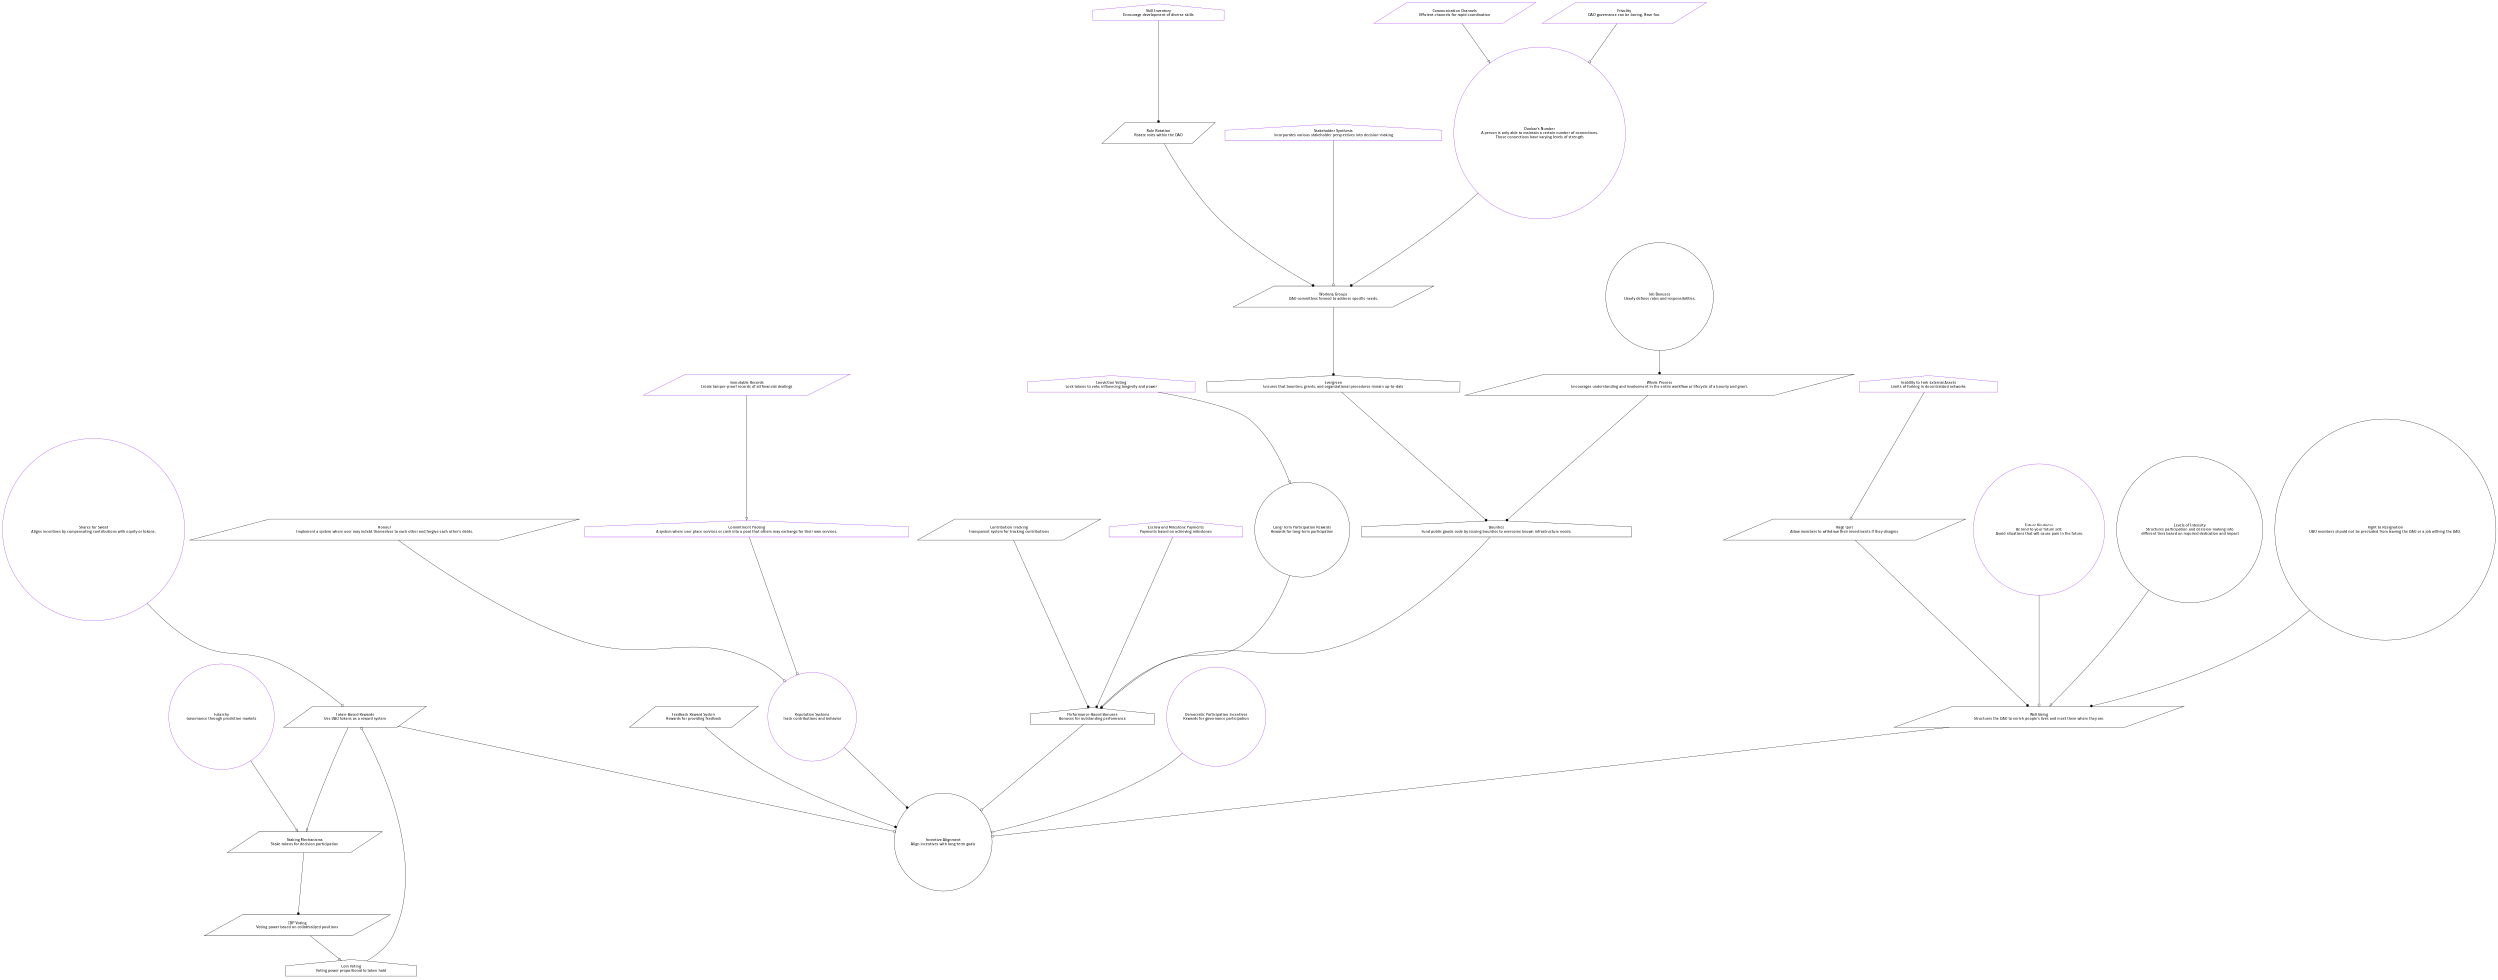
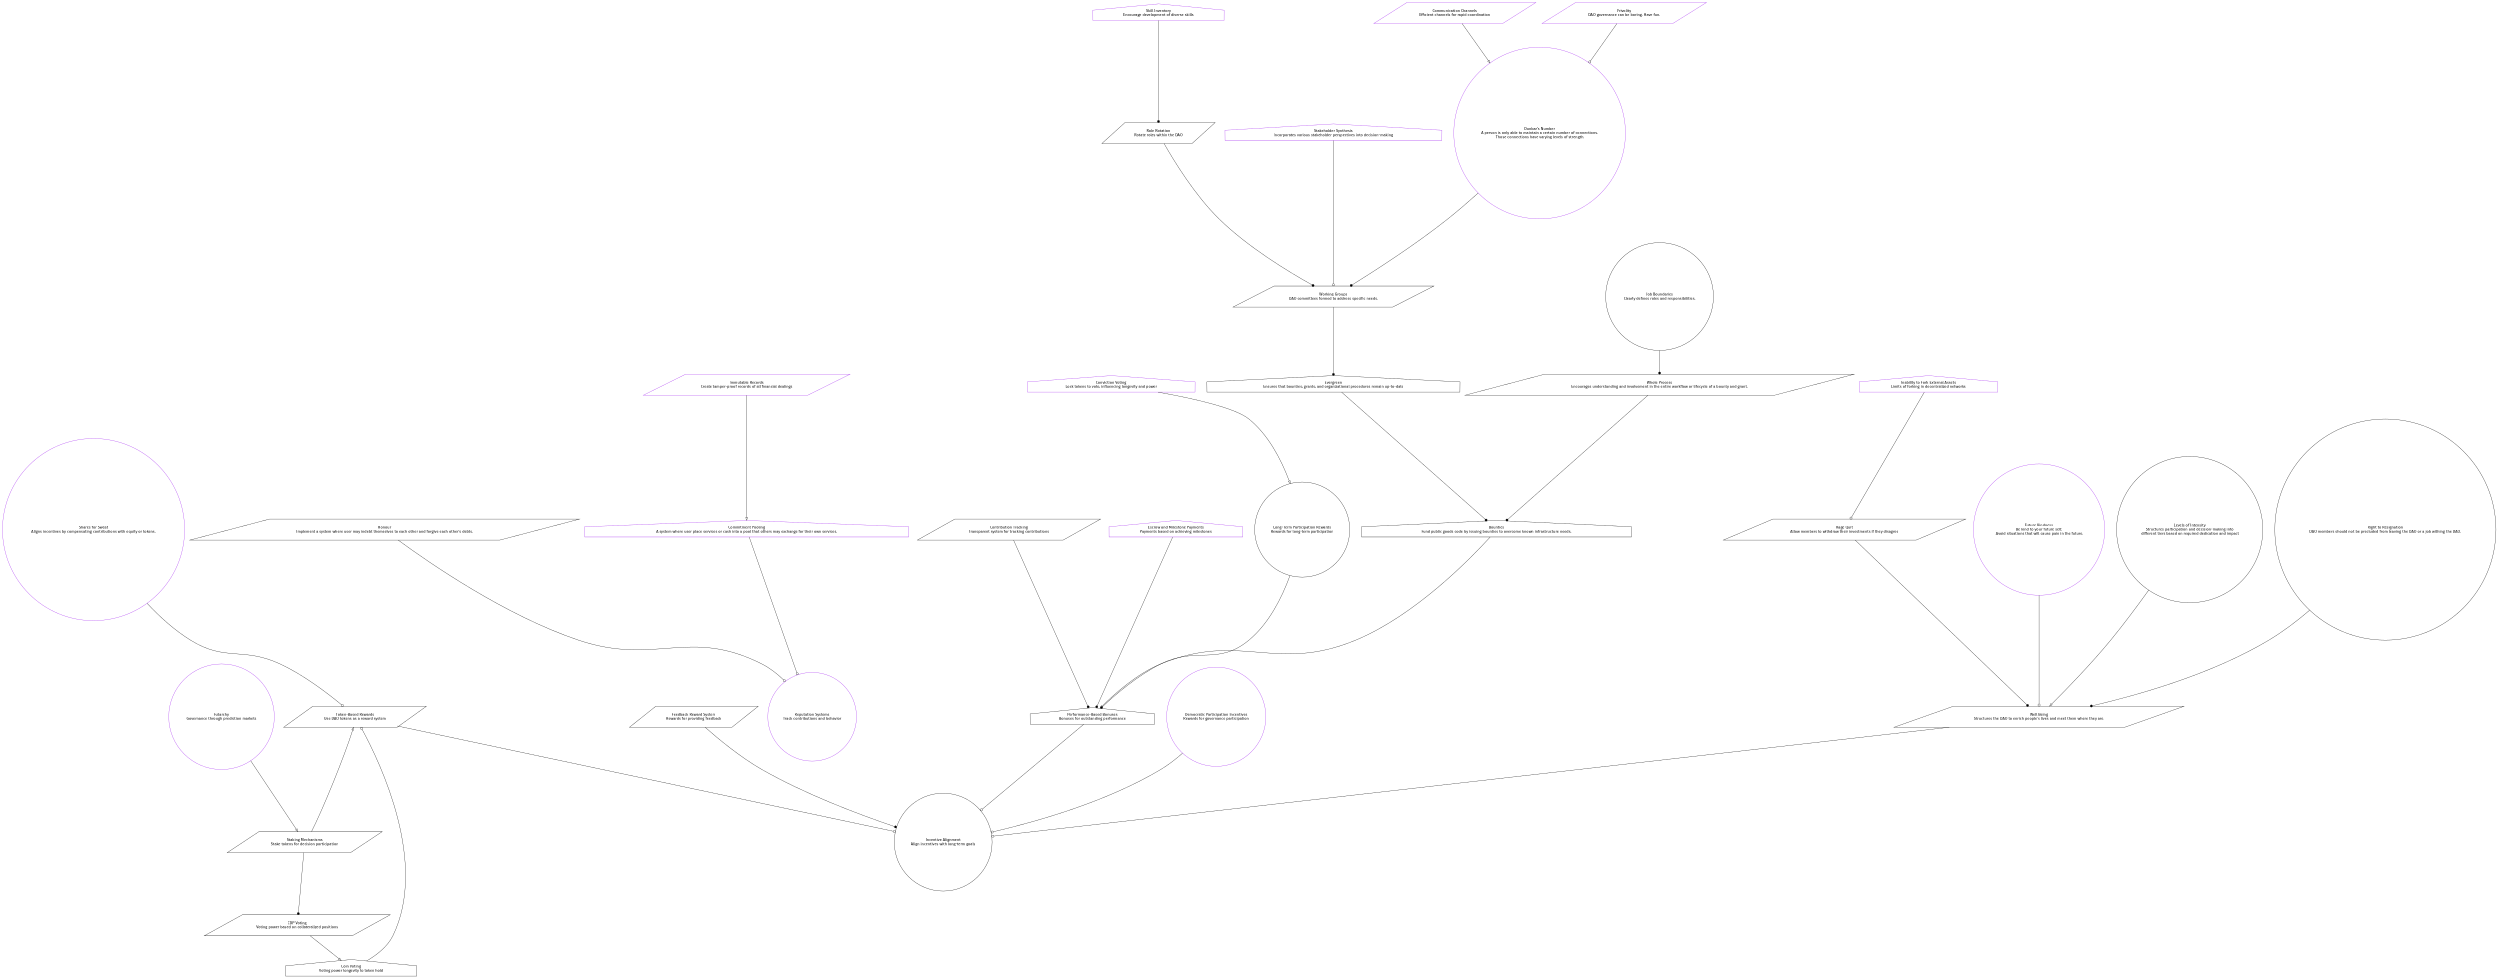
(1660, 297) -> (1660, 297)
(875, 777) -> none
(326, 778) -> (334, 781)
(351, 969) -> (351, 969)
